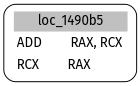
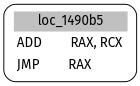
(54, 65) -> (54, 65)
